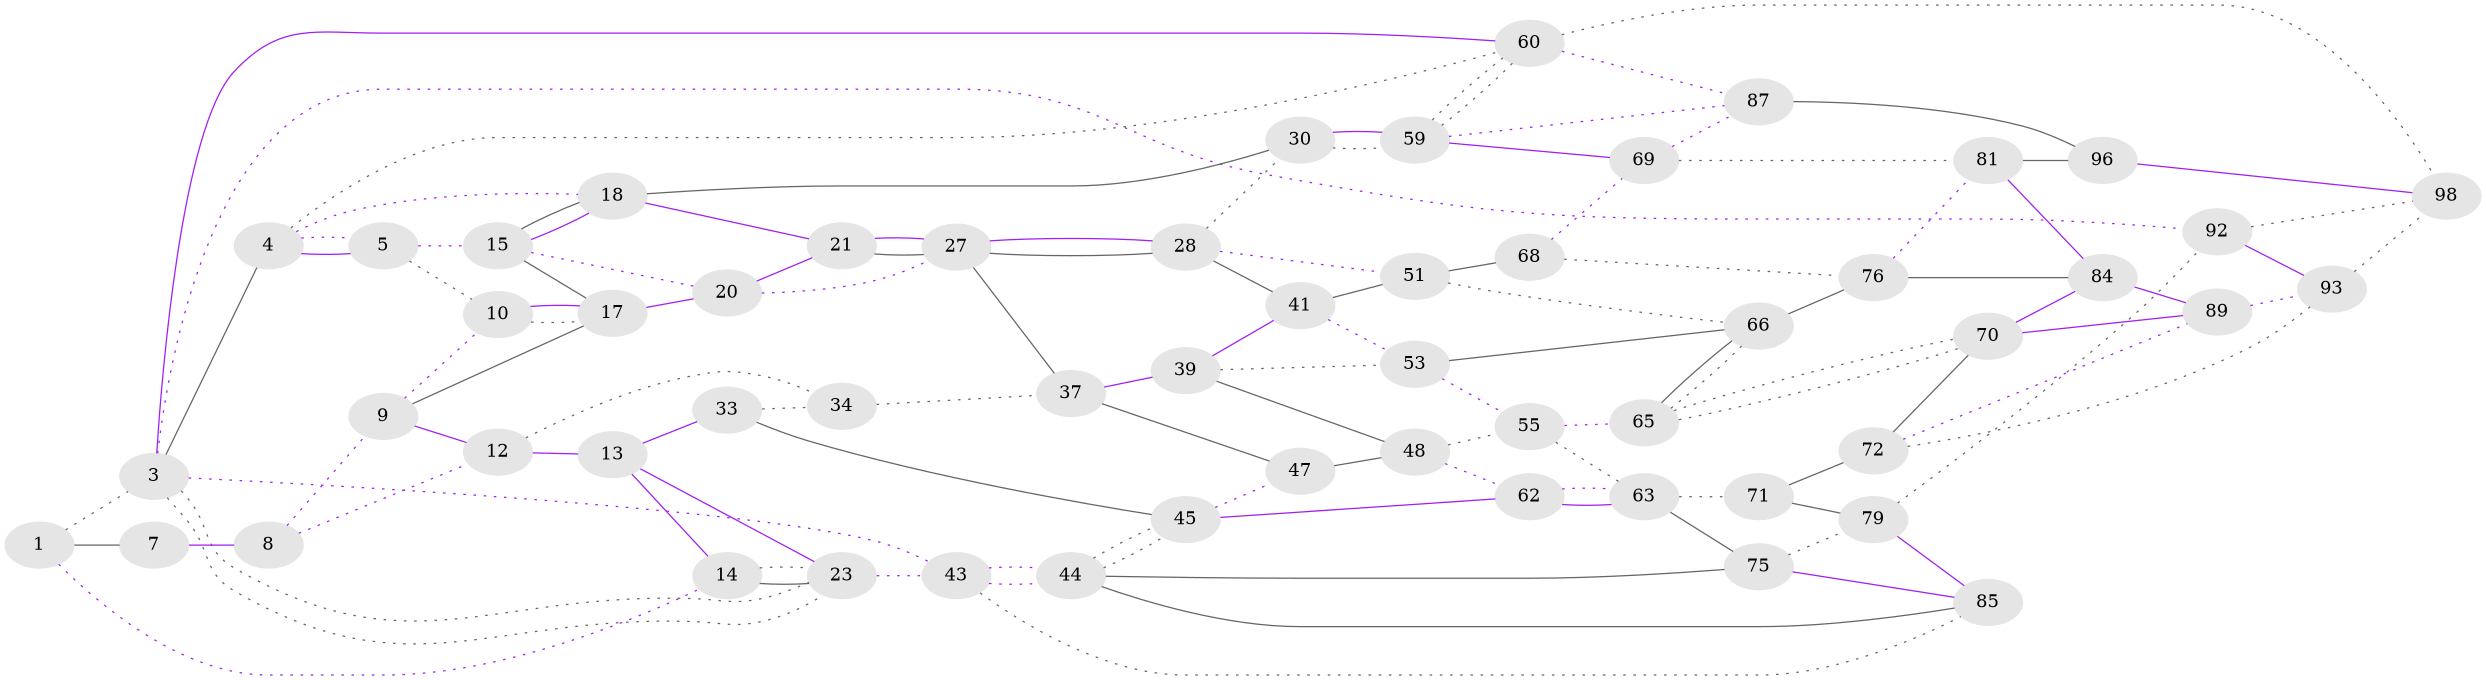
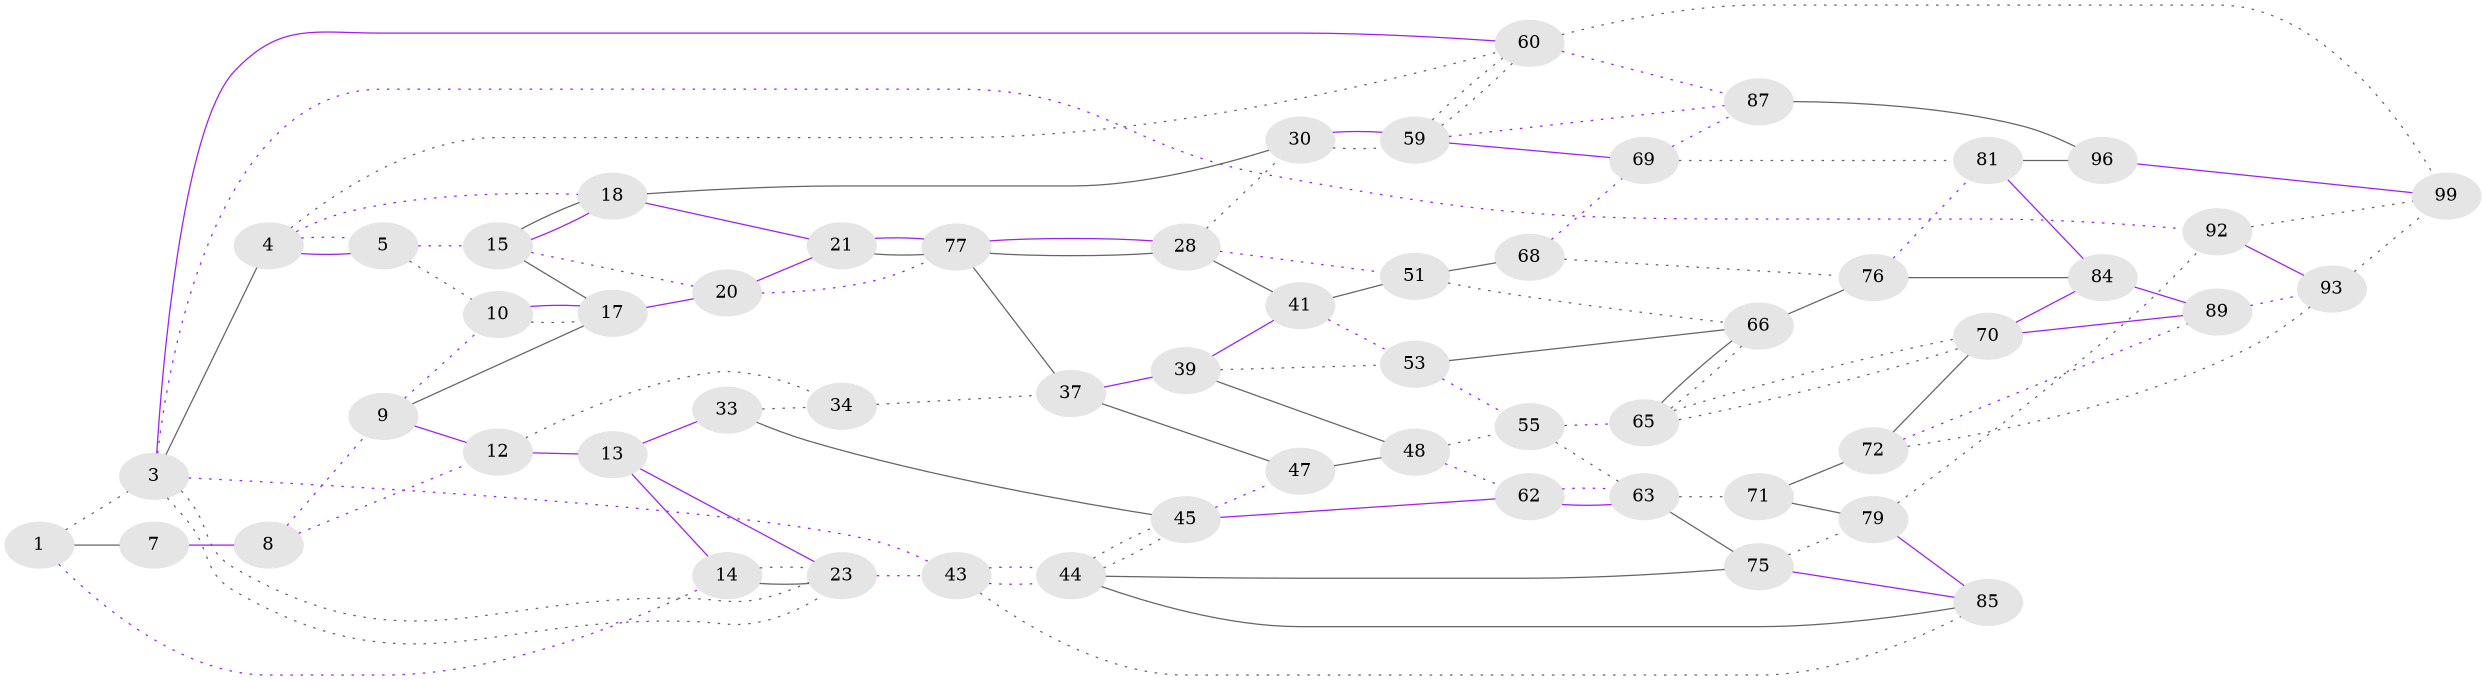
(2447, 196) -> (2447, 196)
(956, 247) -> (956, 247)
